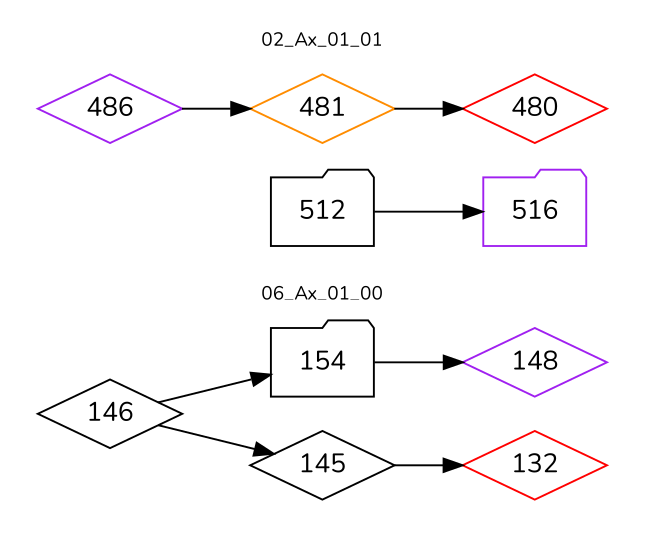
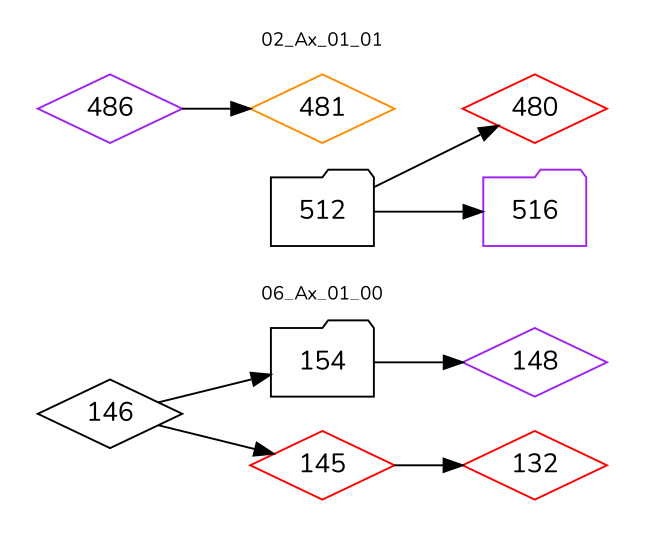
(419, 109) -> (427, 161)
(322, 465) -> (322, 465)
